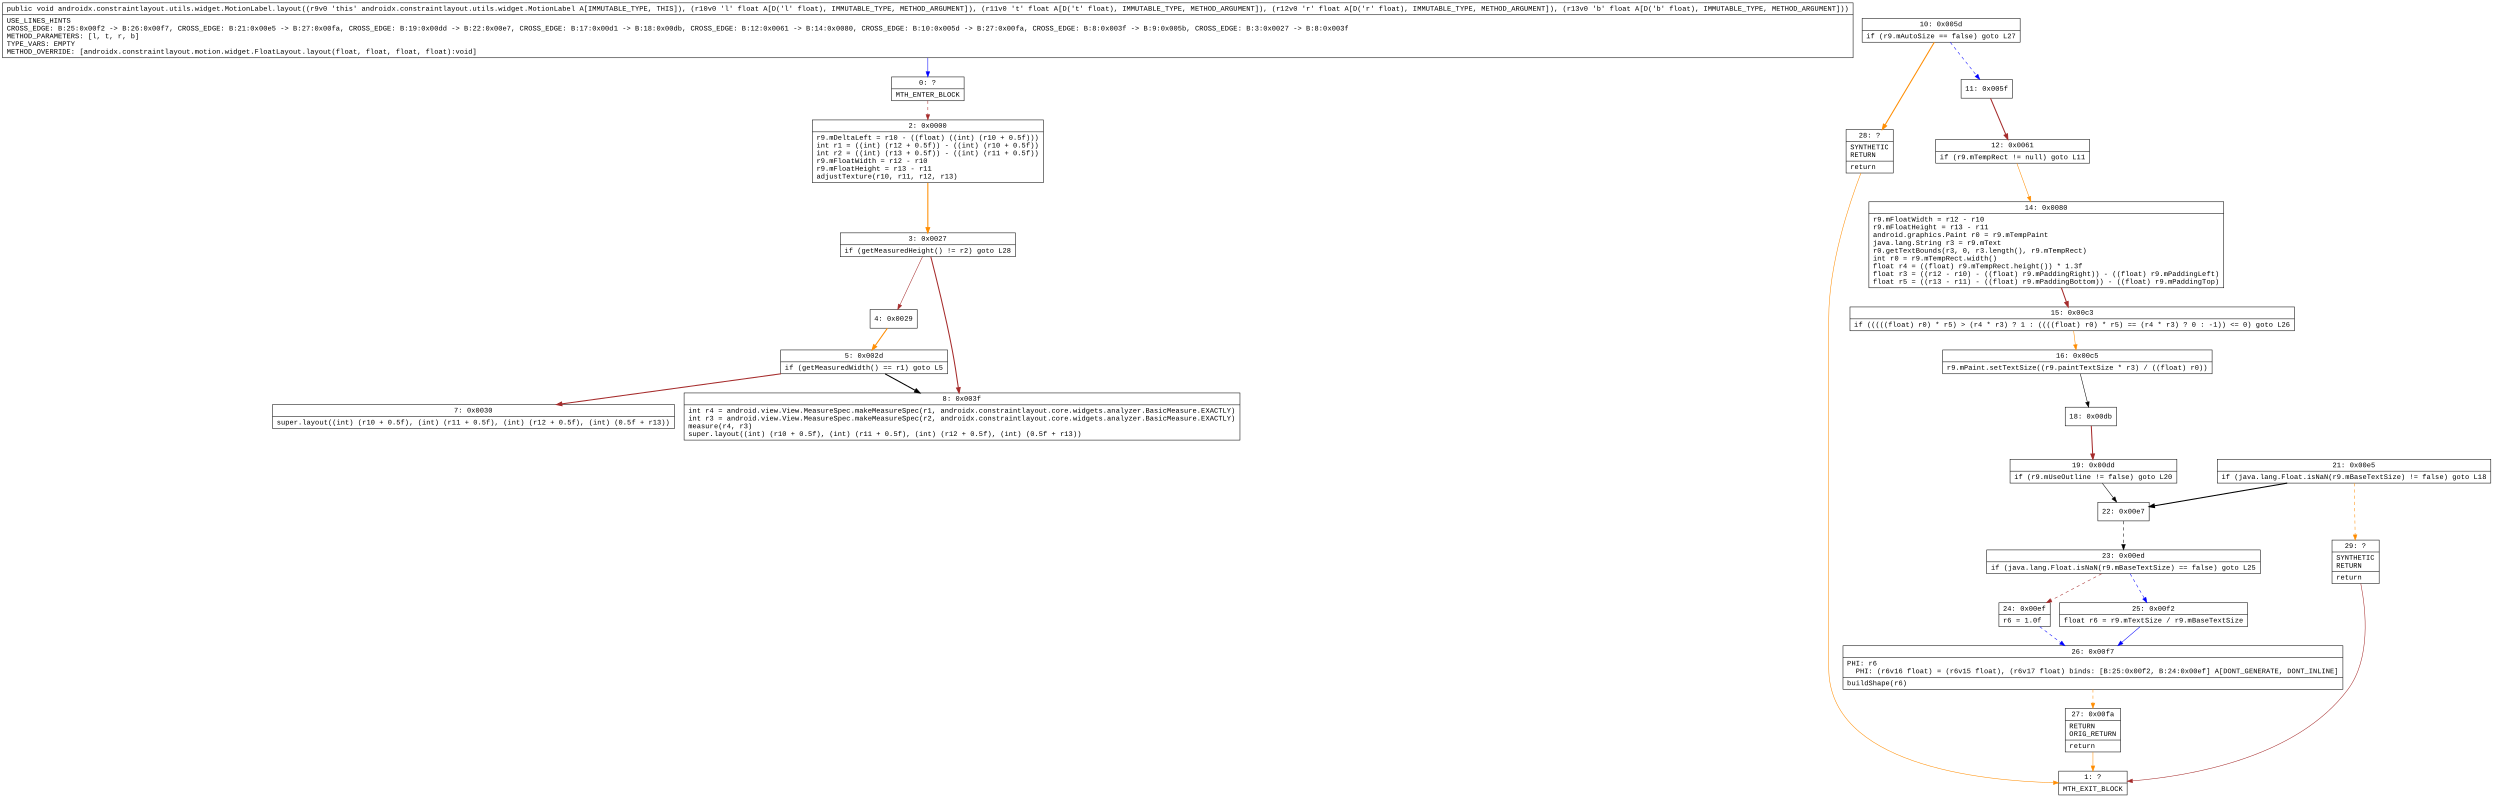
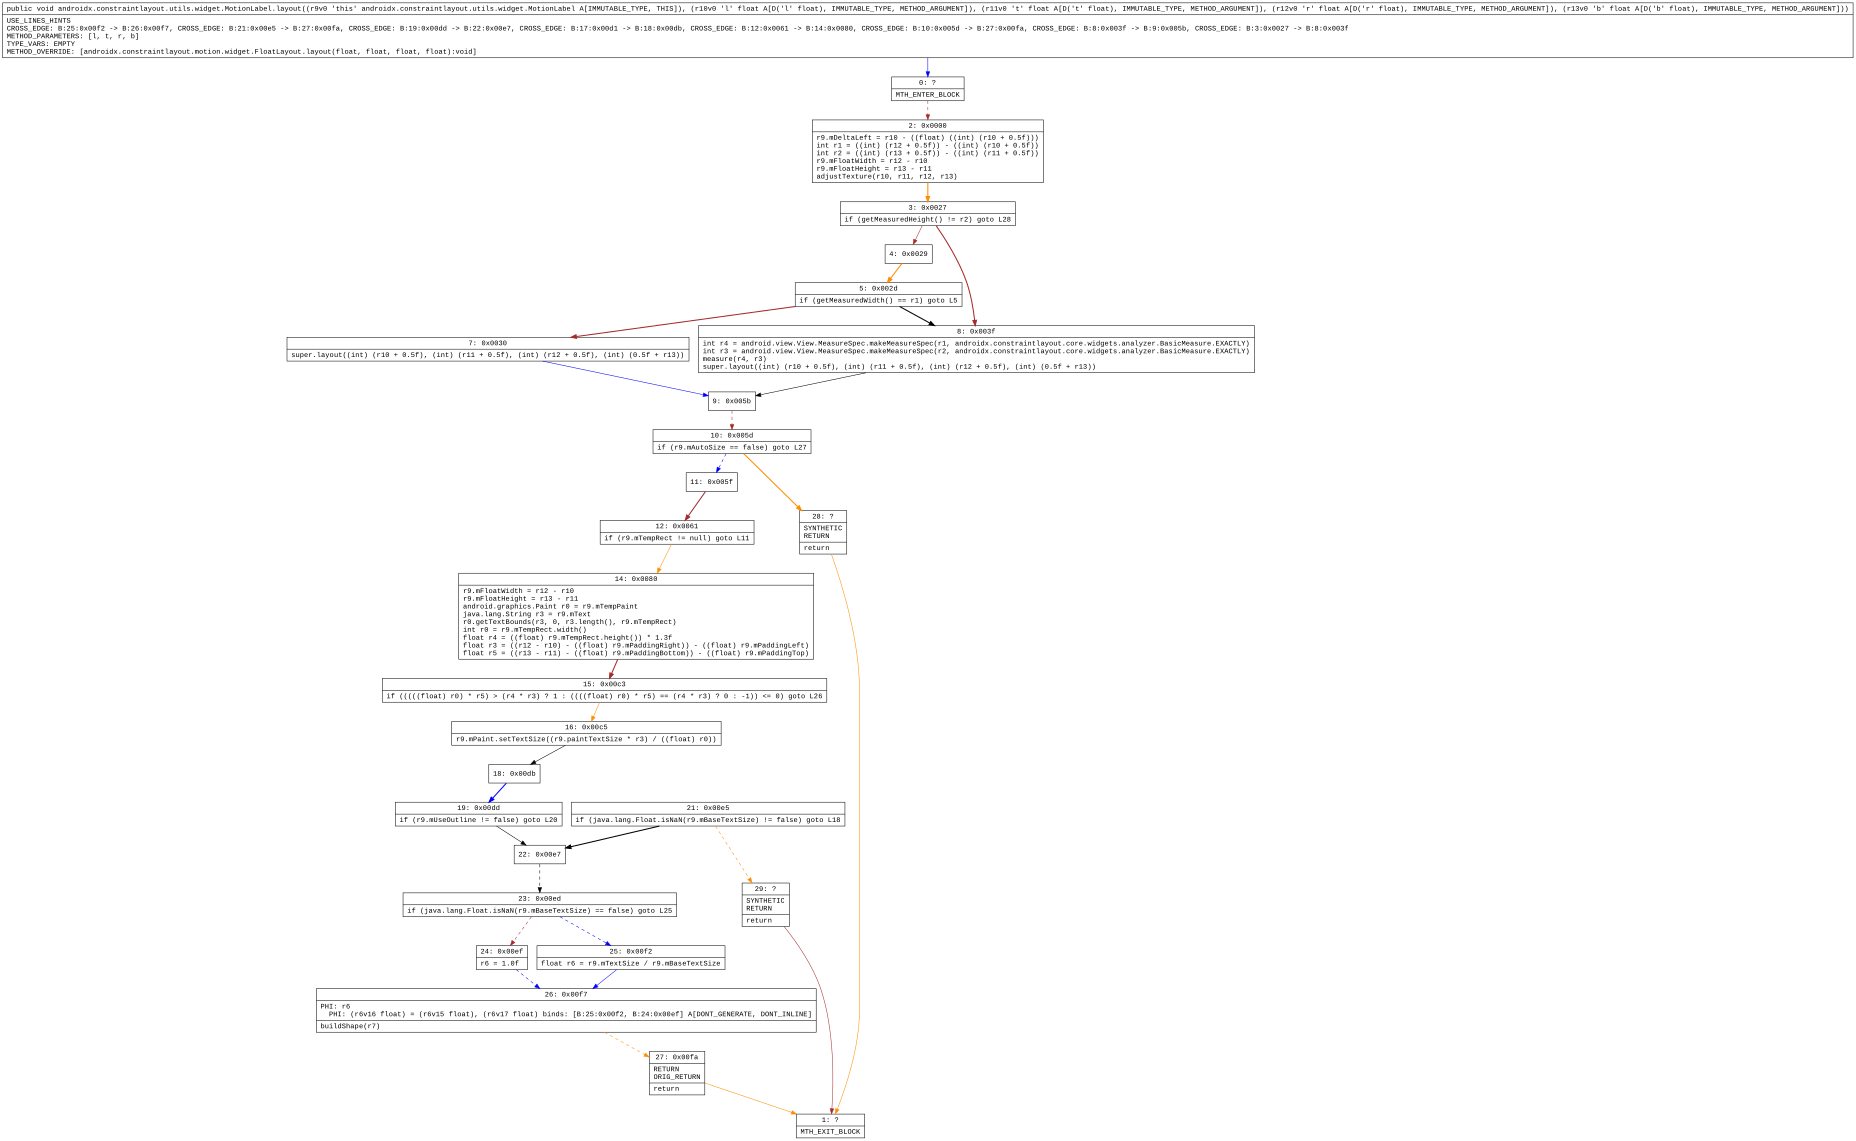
none -> (732, 401)
(2092, 440) -> (499, 791)
(1877, 683) -> (350, 1026)
